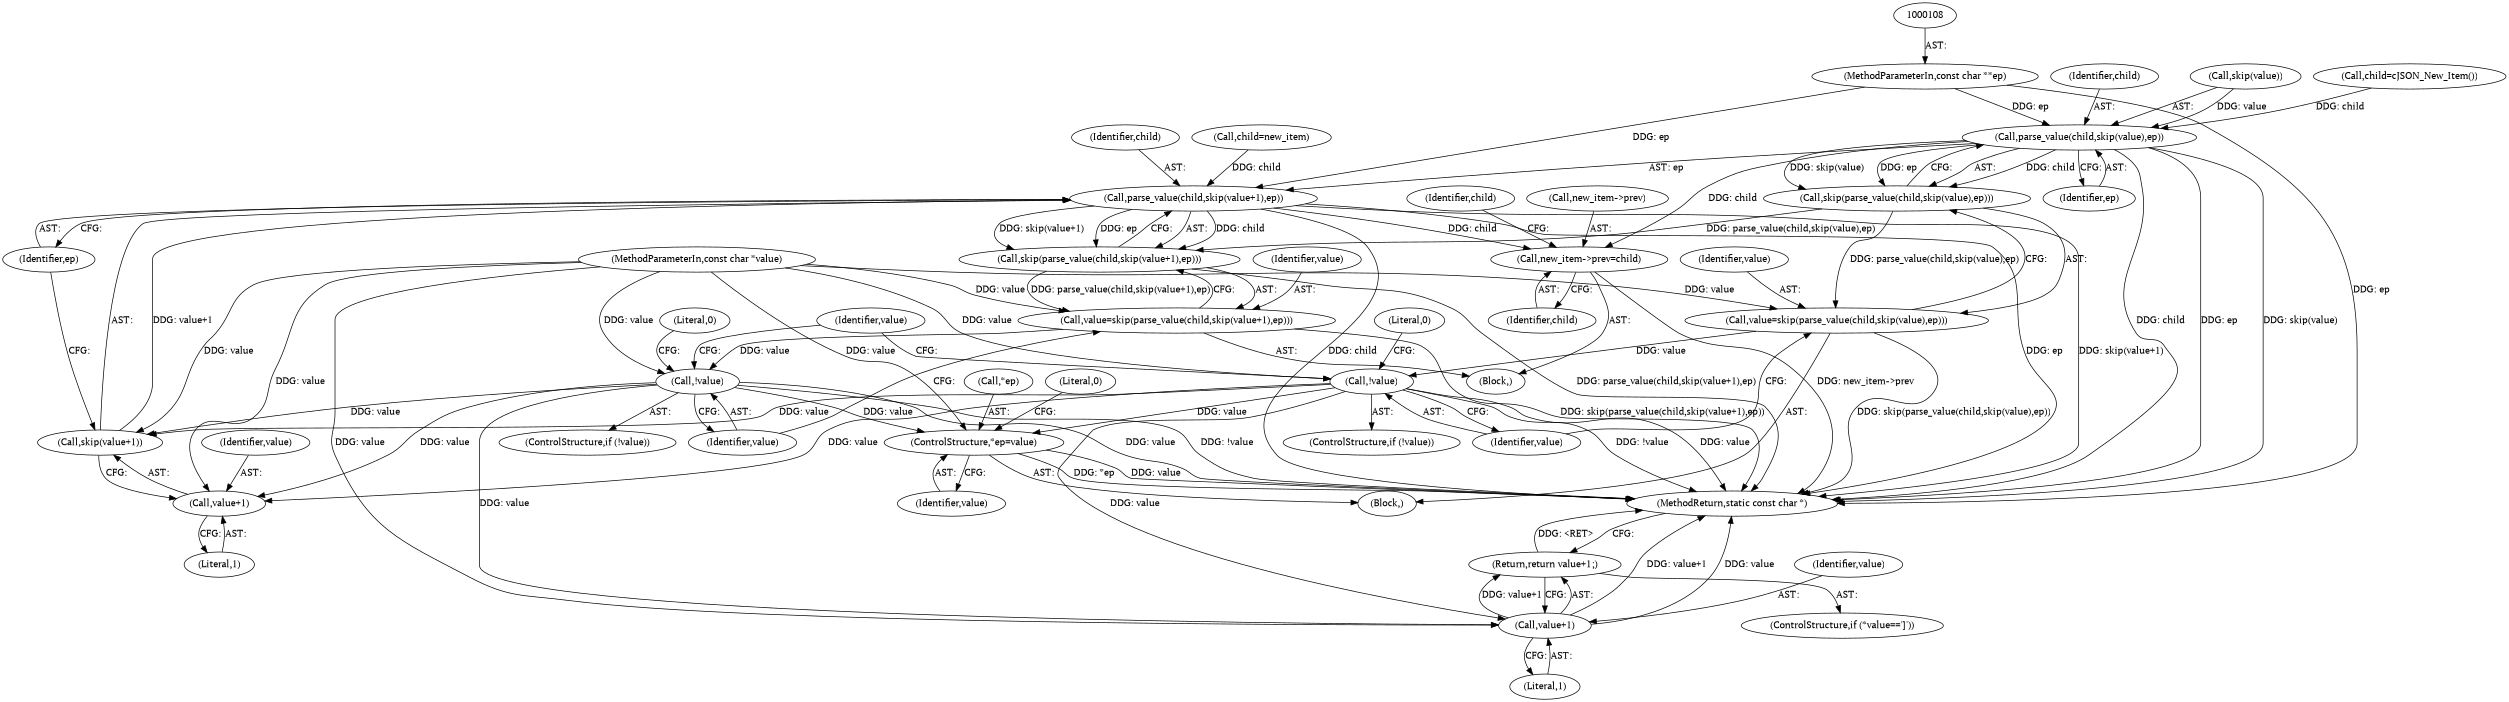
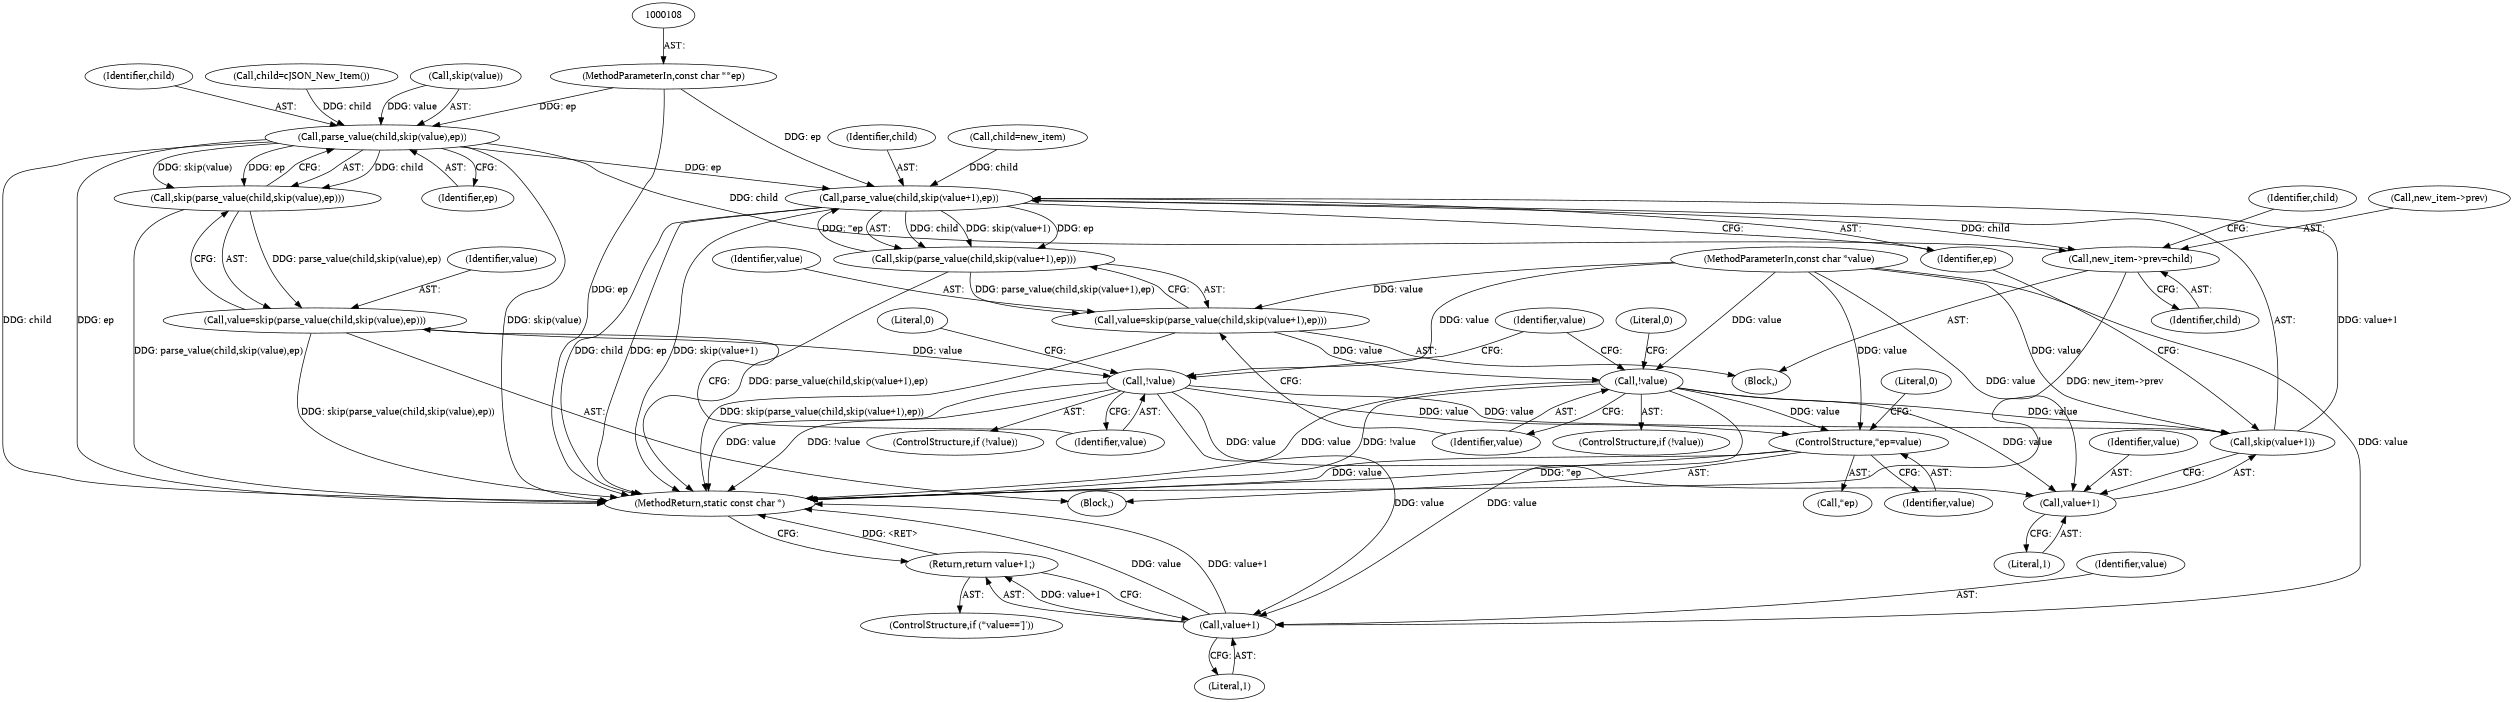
(1666, 168) -> (703, 168)
(1163, 229) -> (843, 229)
(1513, 240) -> (231, 481)
(1286, 273) -> none
(987, 411) -> (1849, 470)
